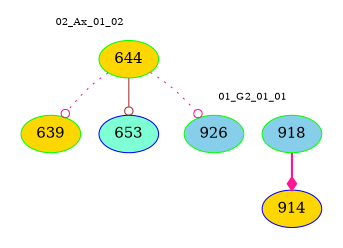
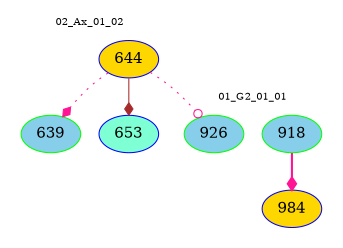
(129, 59) -> (129, 59)
(87, 90) -> (88, 88)
(129, 93) -> (129, 90)
(51, 134) -> (51, 134)
(292, 209) -> (292, 209)
